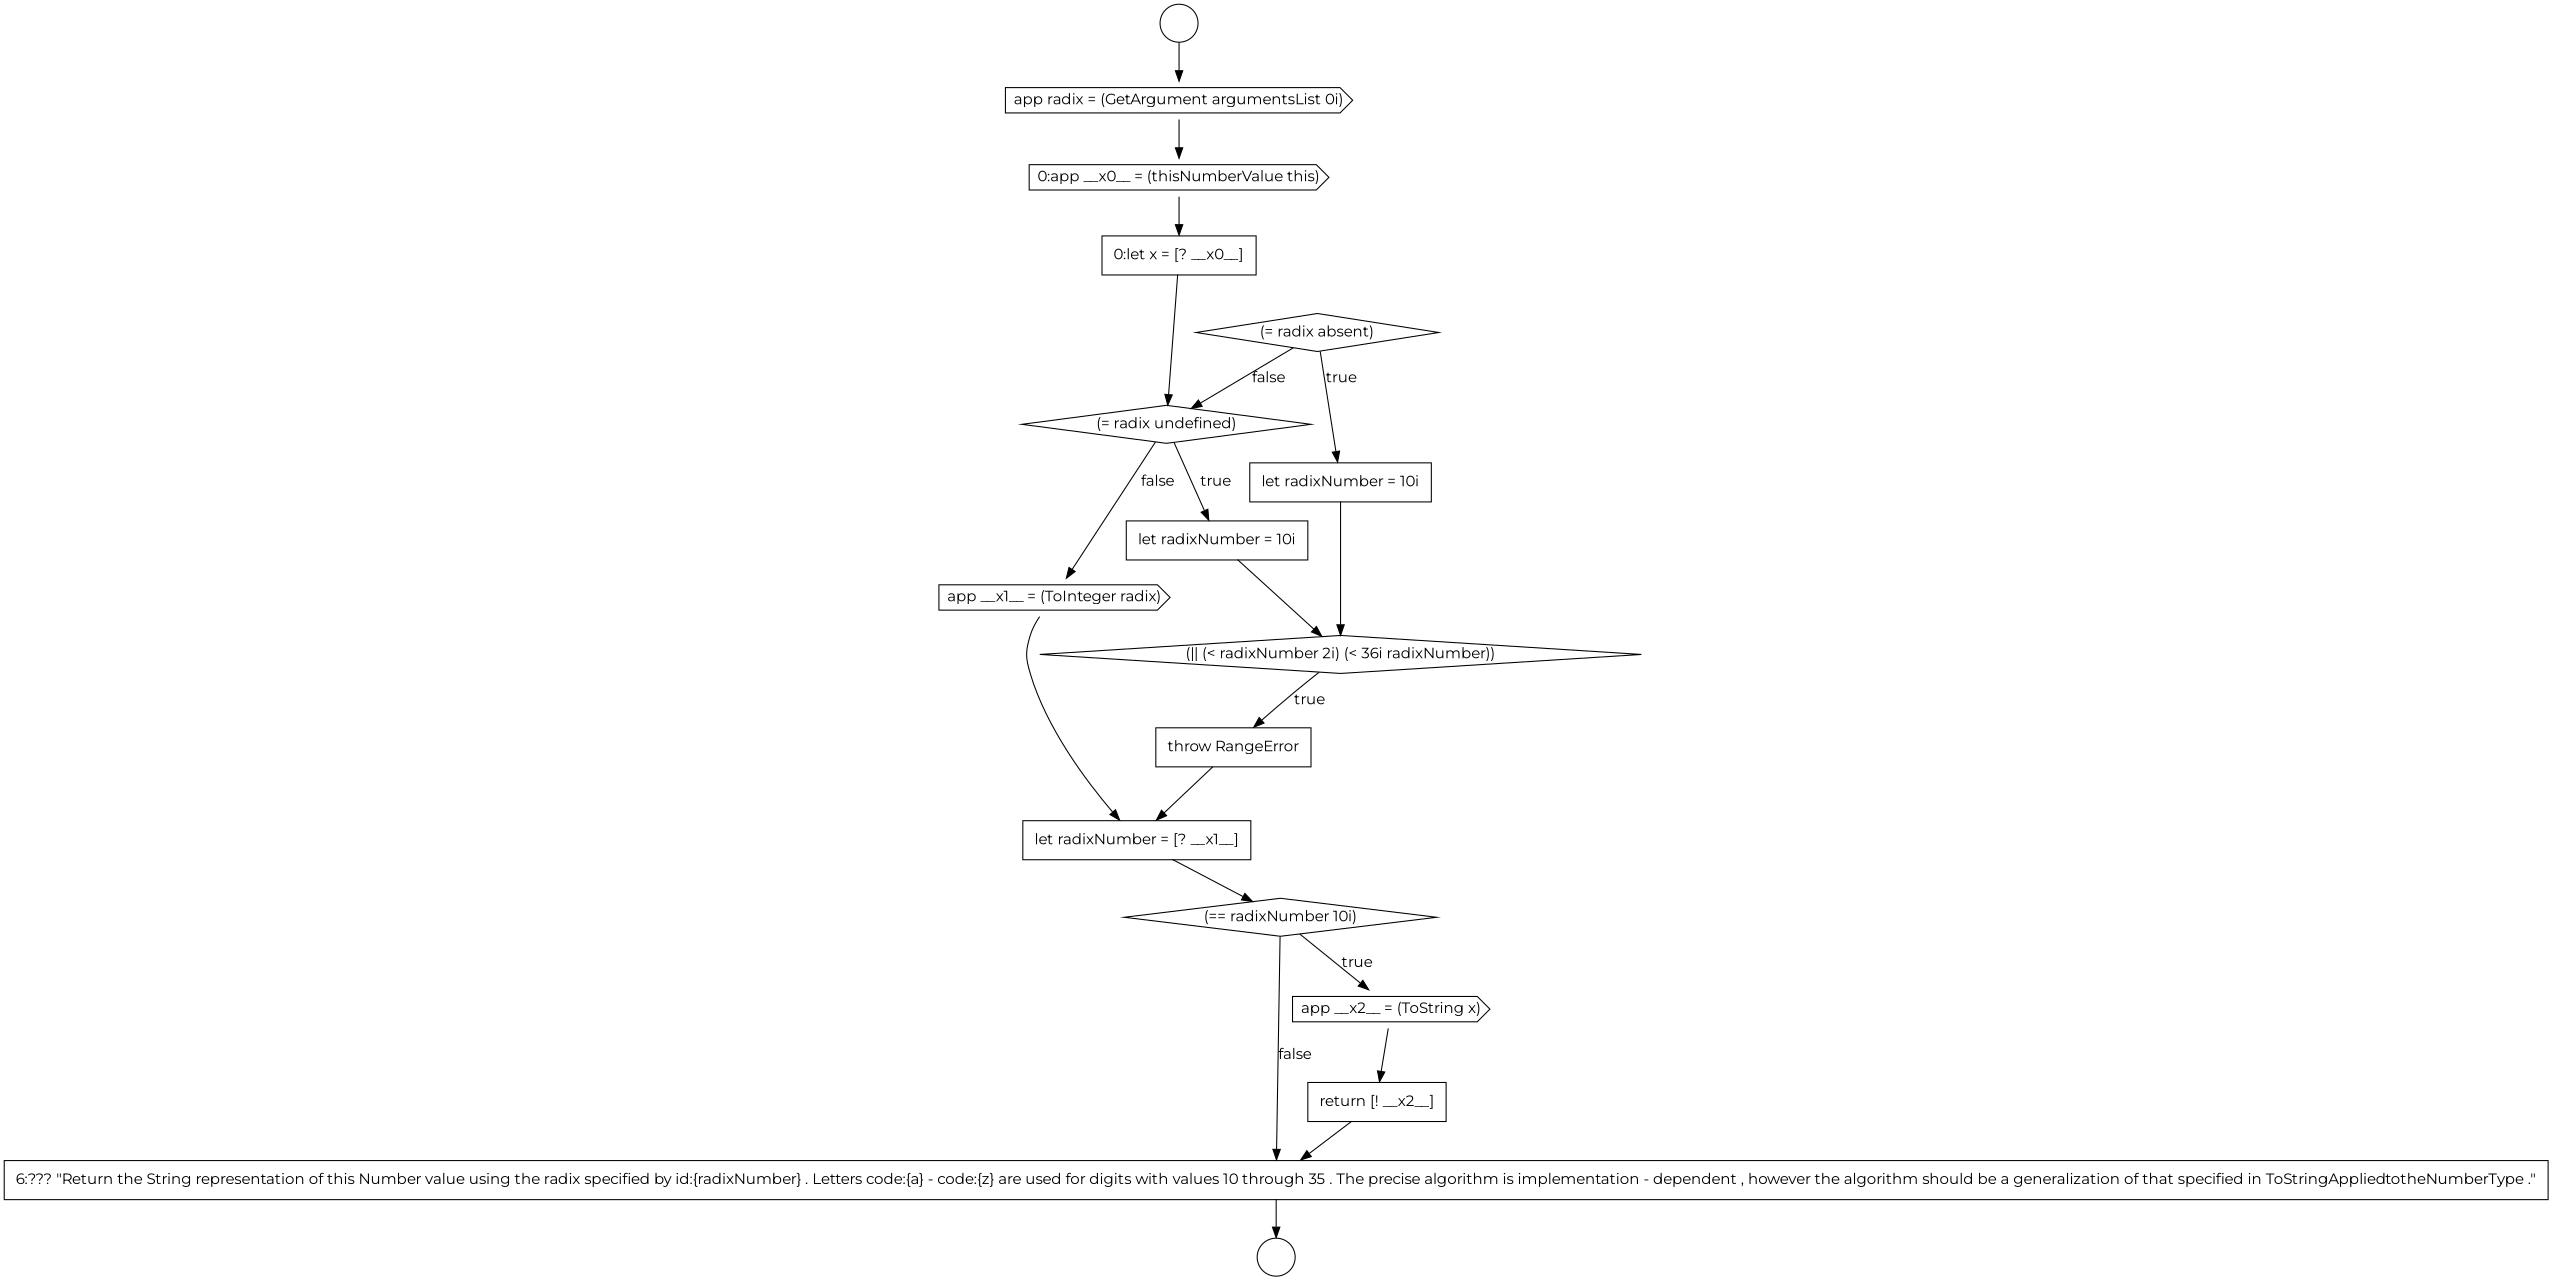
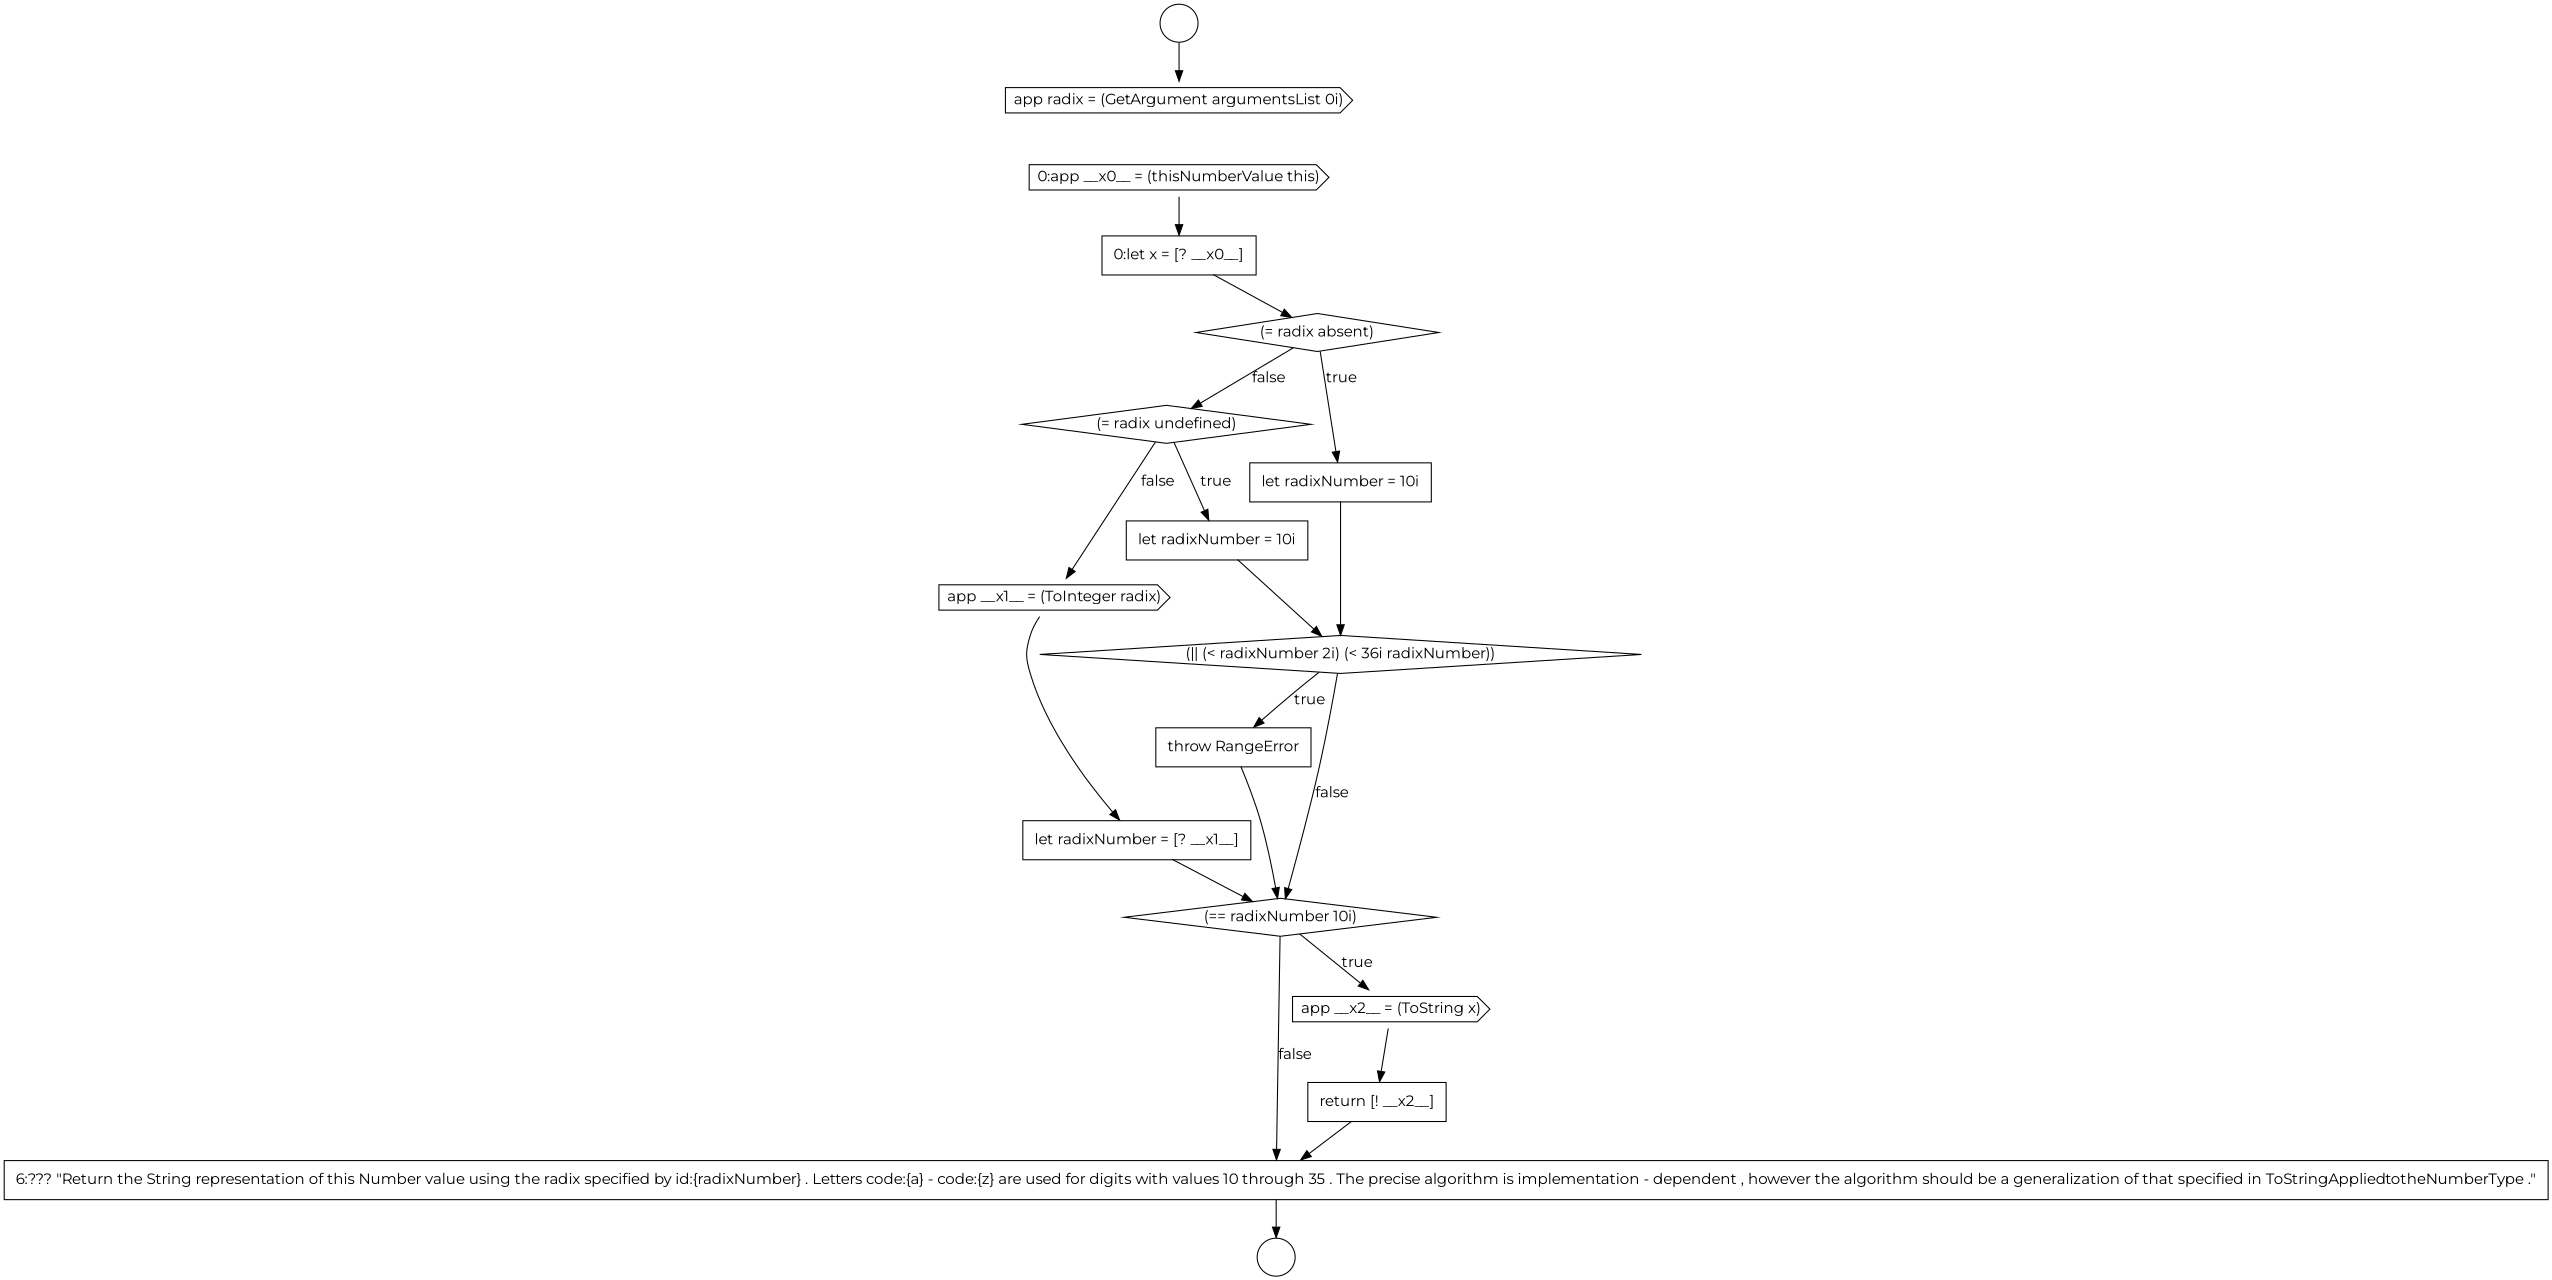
(1179, 134) -> none
(1173, 334) -> (1248, 294)
none -> (1316, 782)
(1189, 790) -> (1262, 826)
